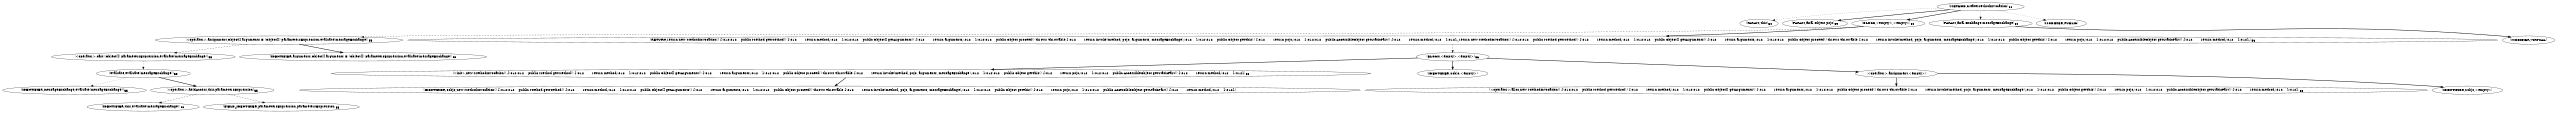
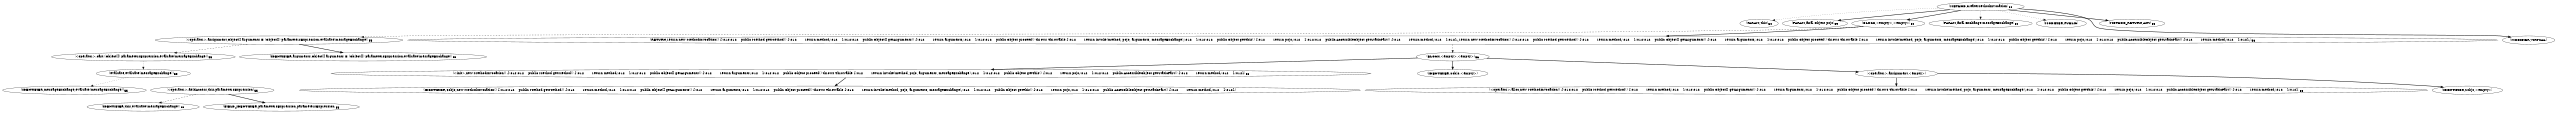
none -> (2132, 23)
(2262, 29) -> (2261, 34)
(176, 82) -> none
(246, 98) -> (246, 98)
